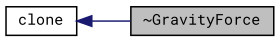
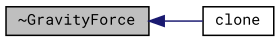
(111, 21) -> (184, 21)
